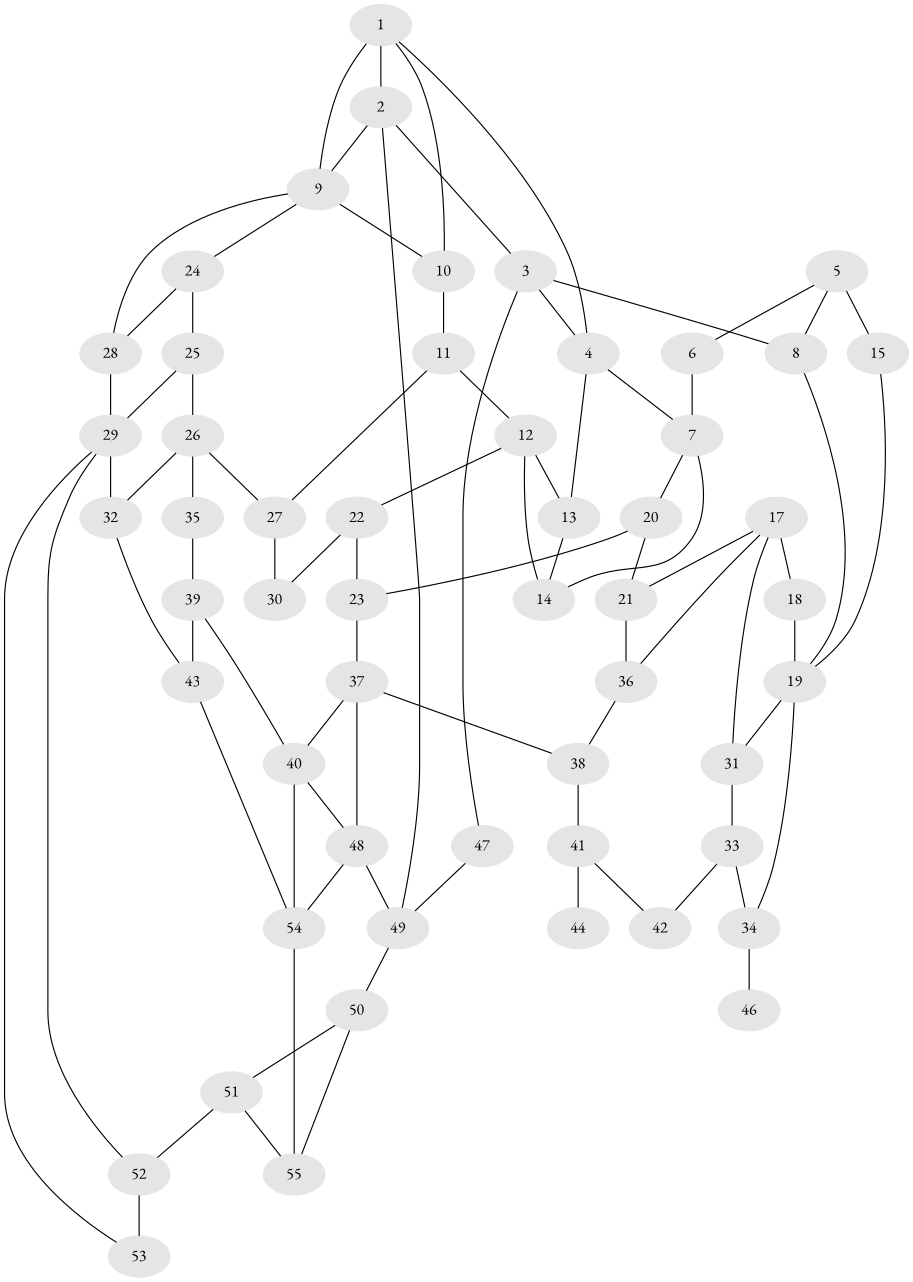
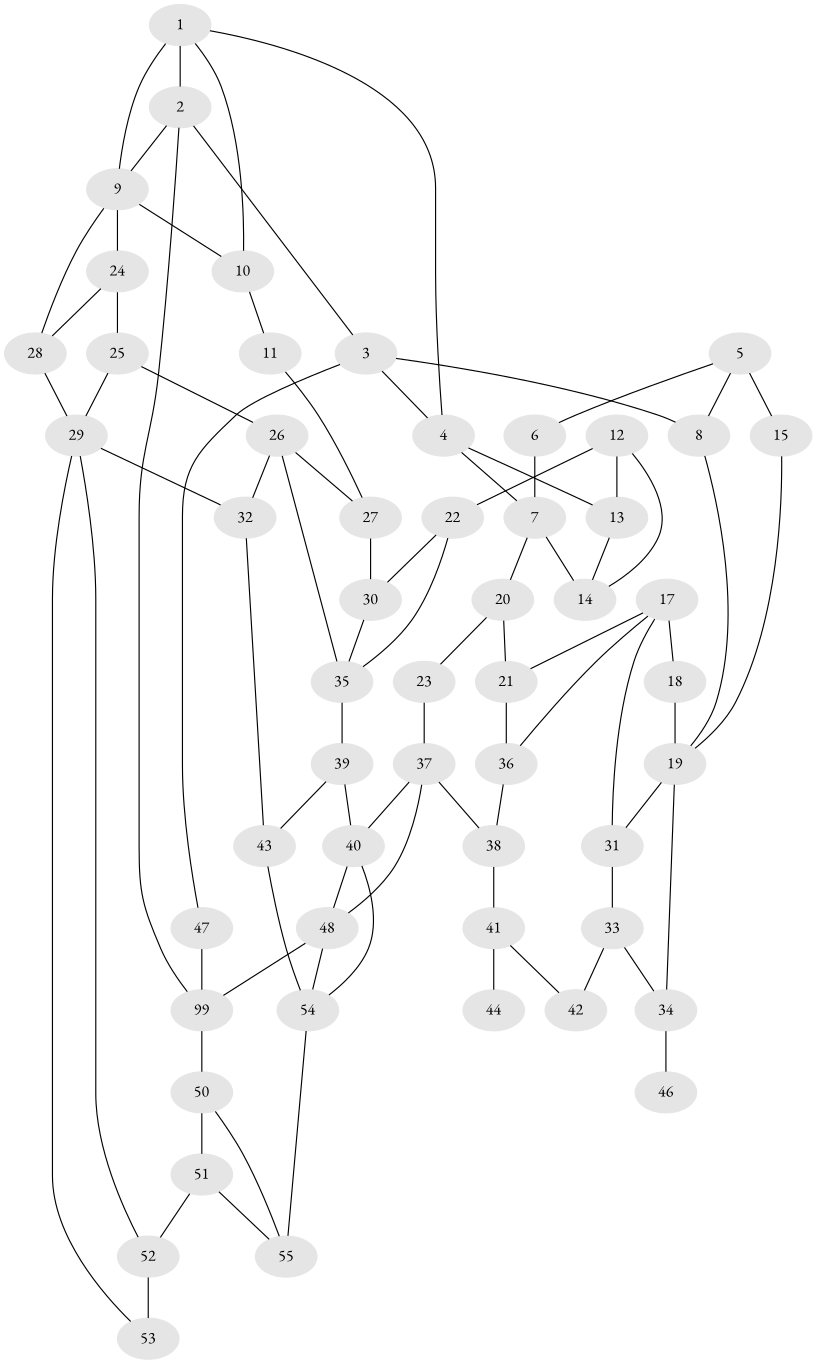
(488, 398) -> none
(357, 559) -> (418, 611)
none -> (356, 641)
(398, 928) -> (202, 1010)
